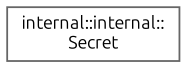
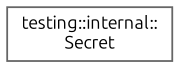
(93, 34) -> (90, 34)
